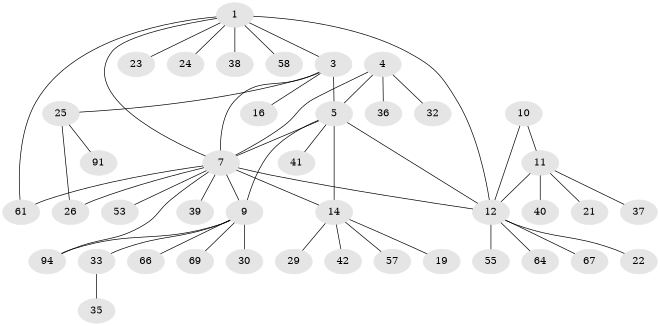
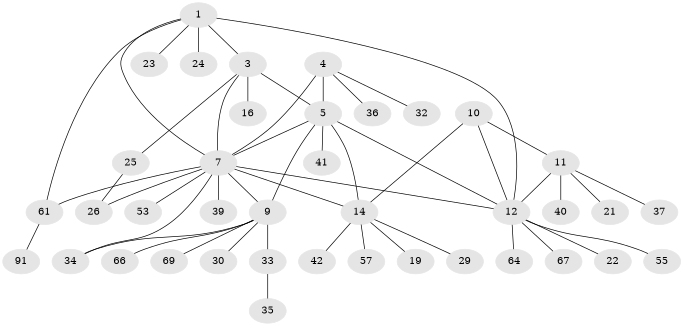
(235, 64) -> none
(284, 64) -> none
(80, 138) -> (33, 237)
none -> (421, 159)
(47, 262) -> (71, 262)
